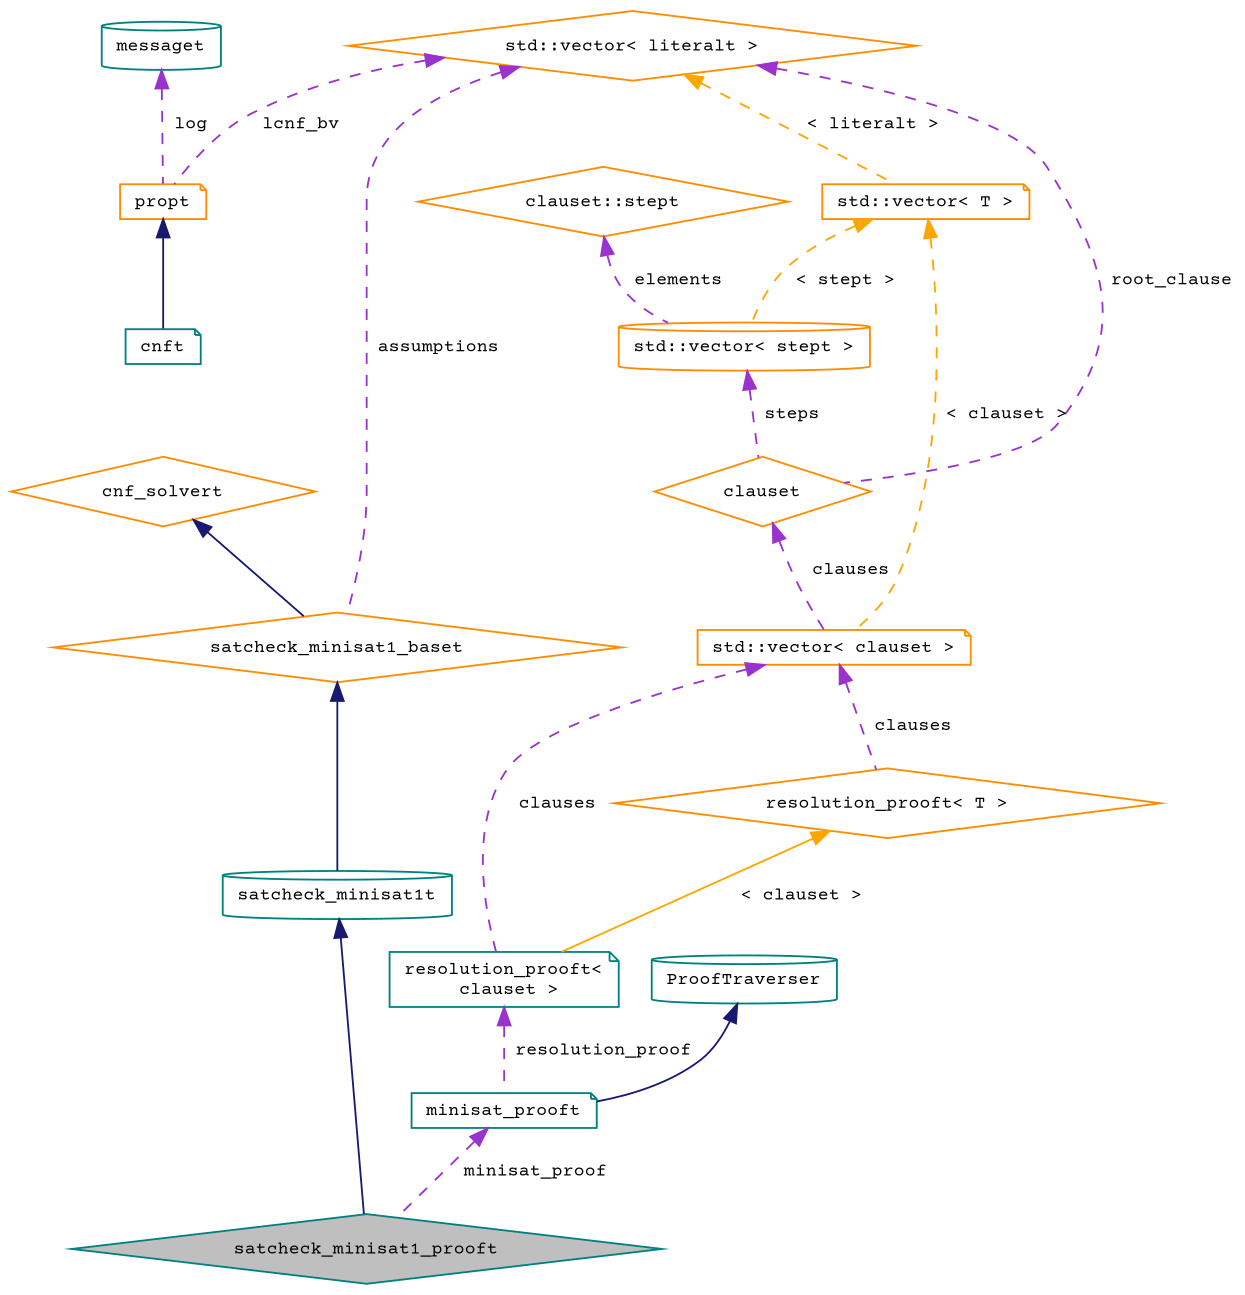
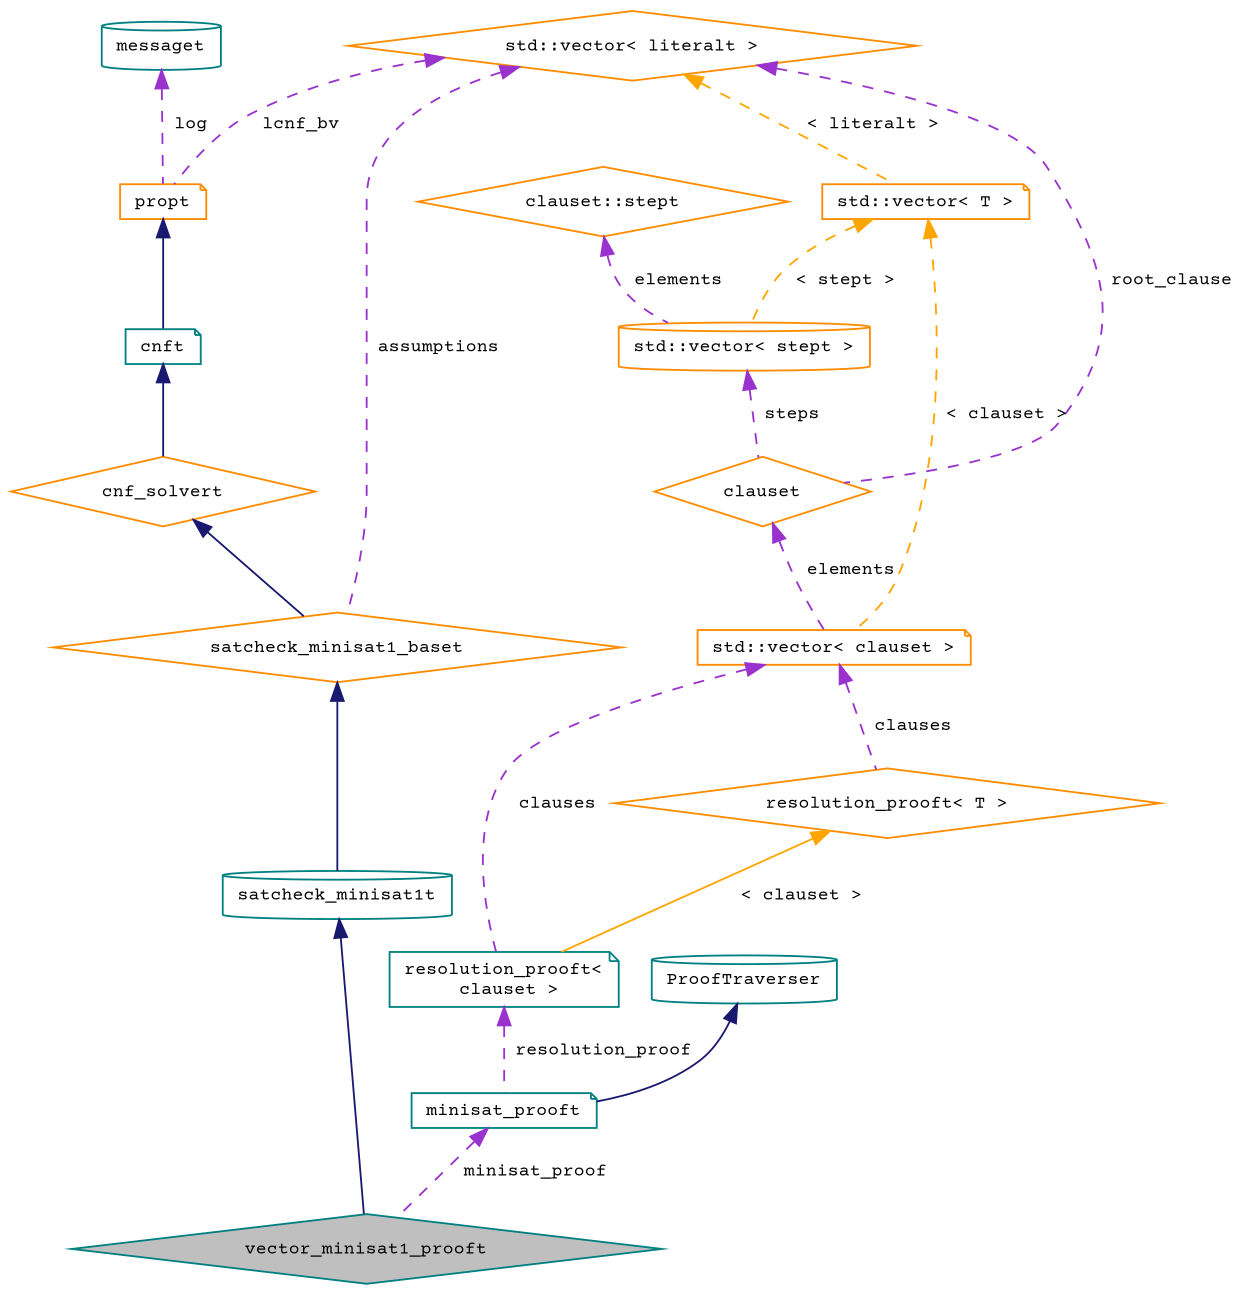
none -> (163, 420)
(846, 569) -> (846, 569)
(367, 1249) -> (367, 1249)
